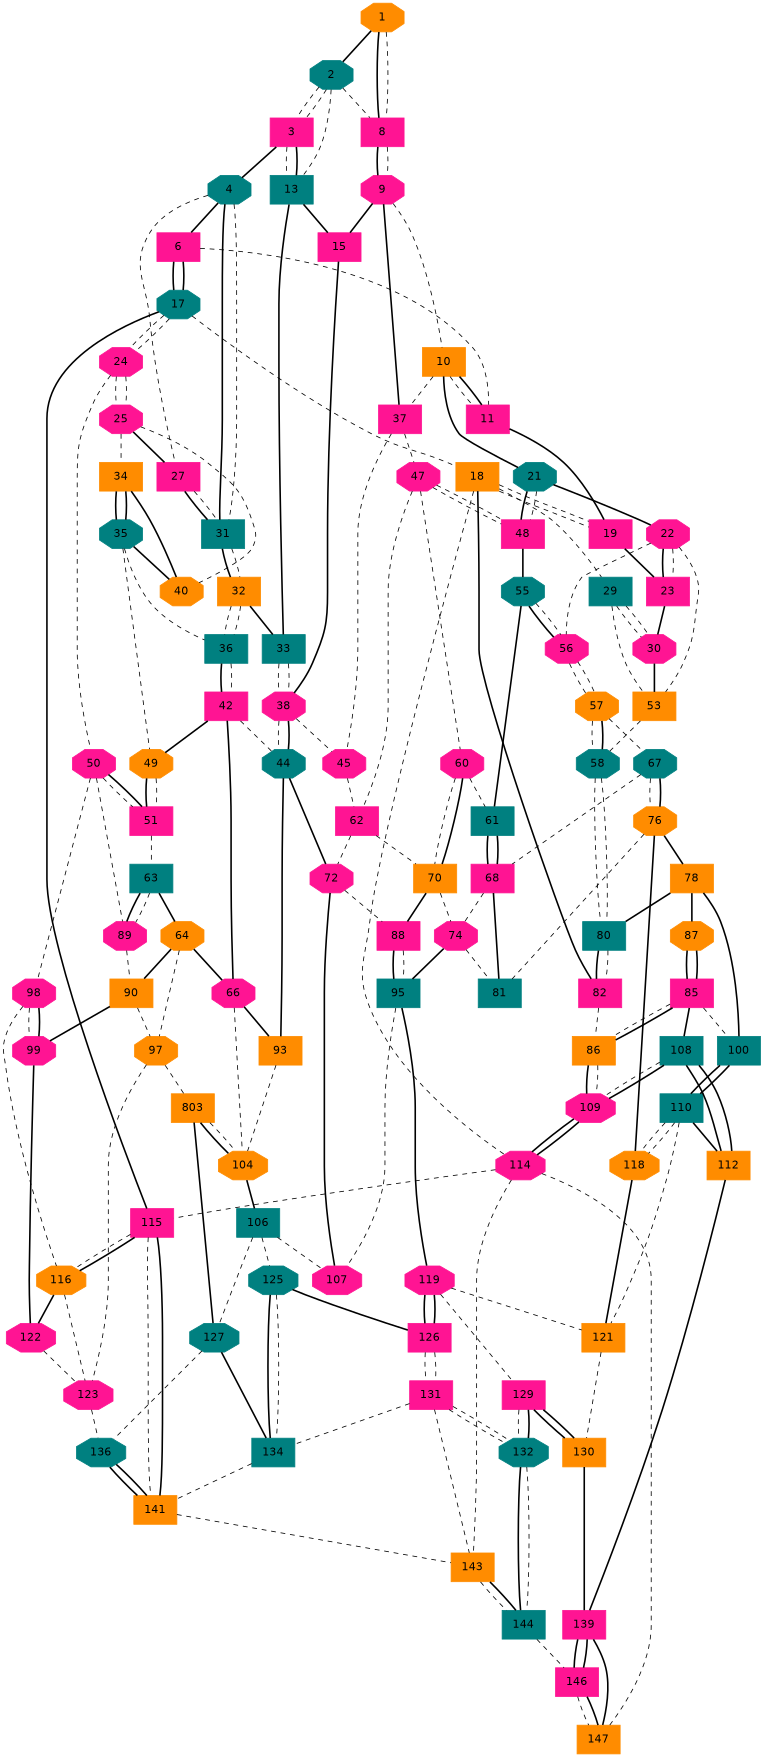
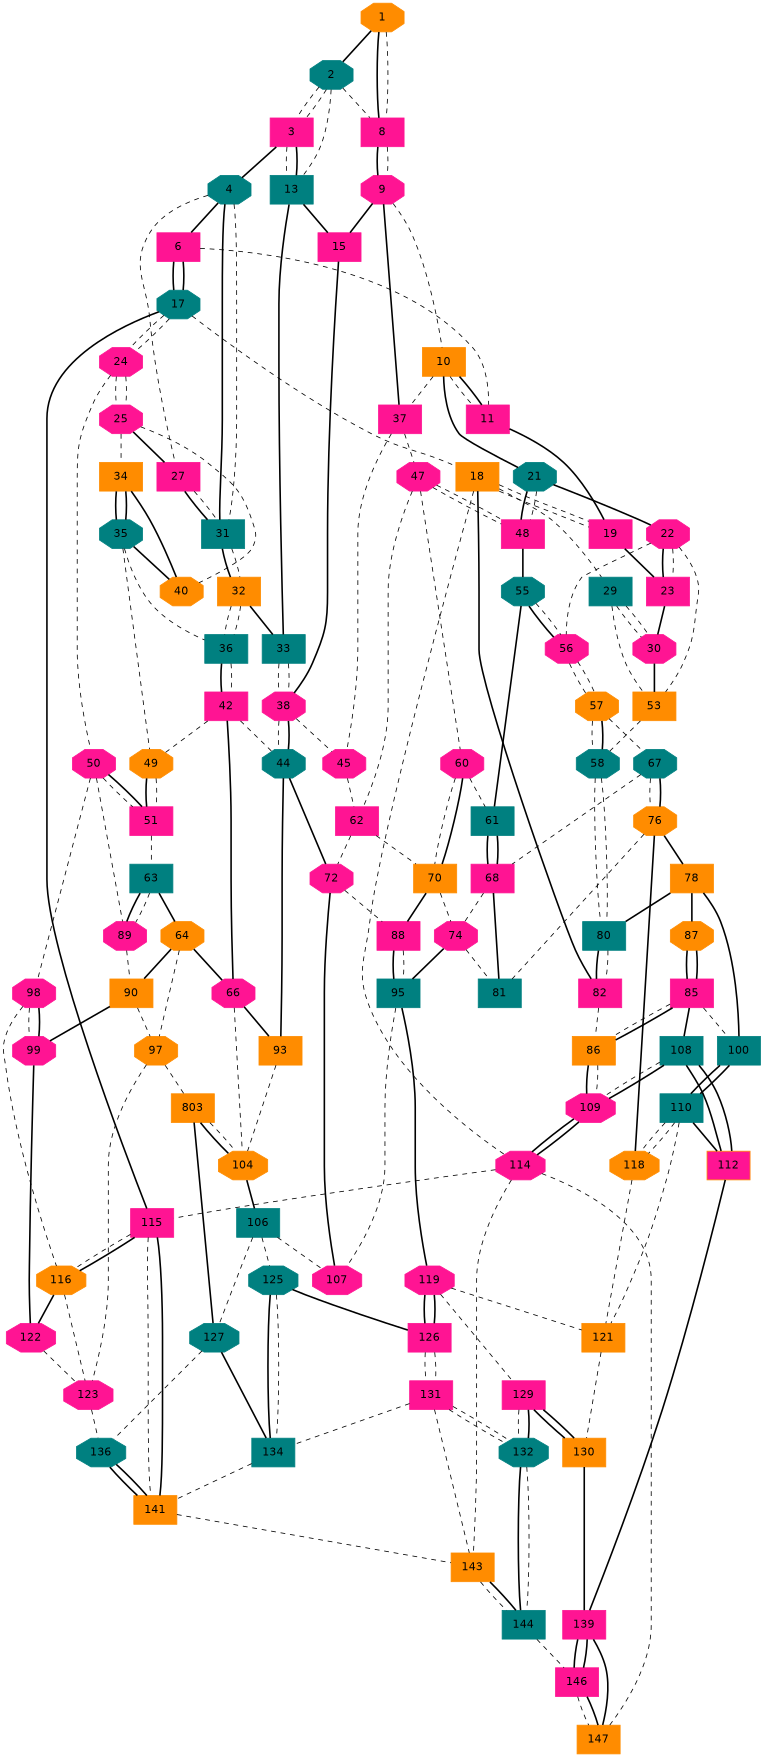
(186, 737) -> (186, 737)
(729, 1166) -> (729, 1166)
(619, 1252) -> (619, 1252)
